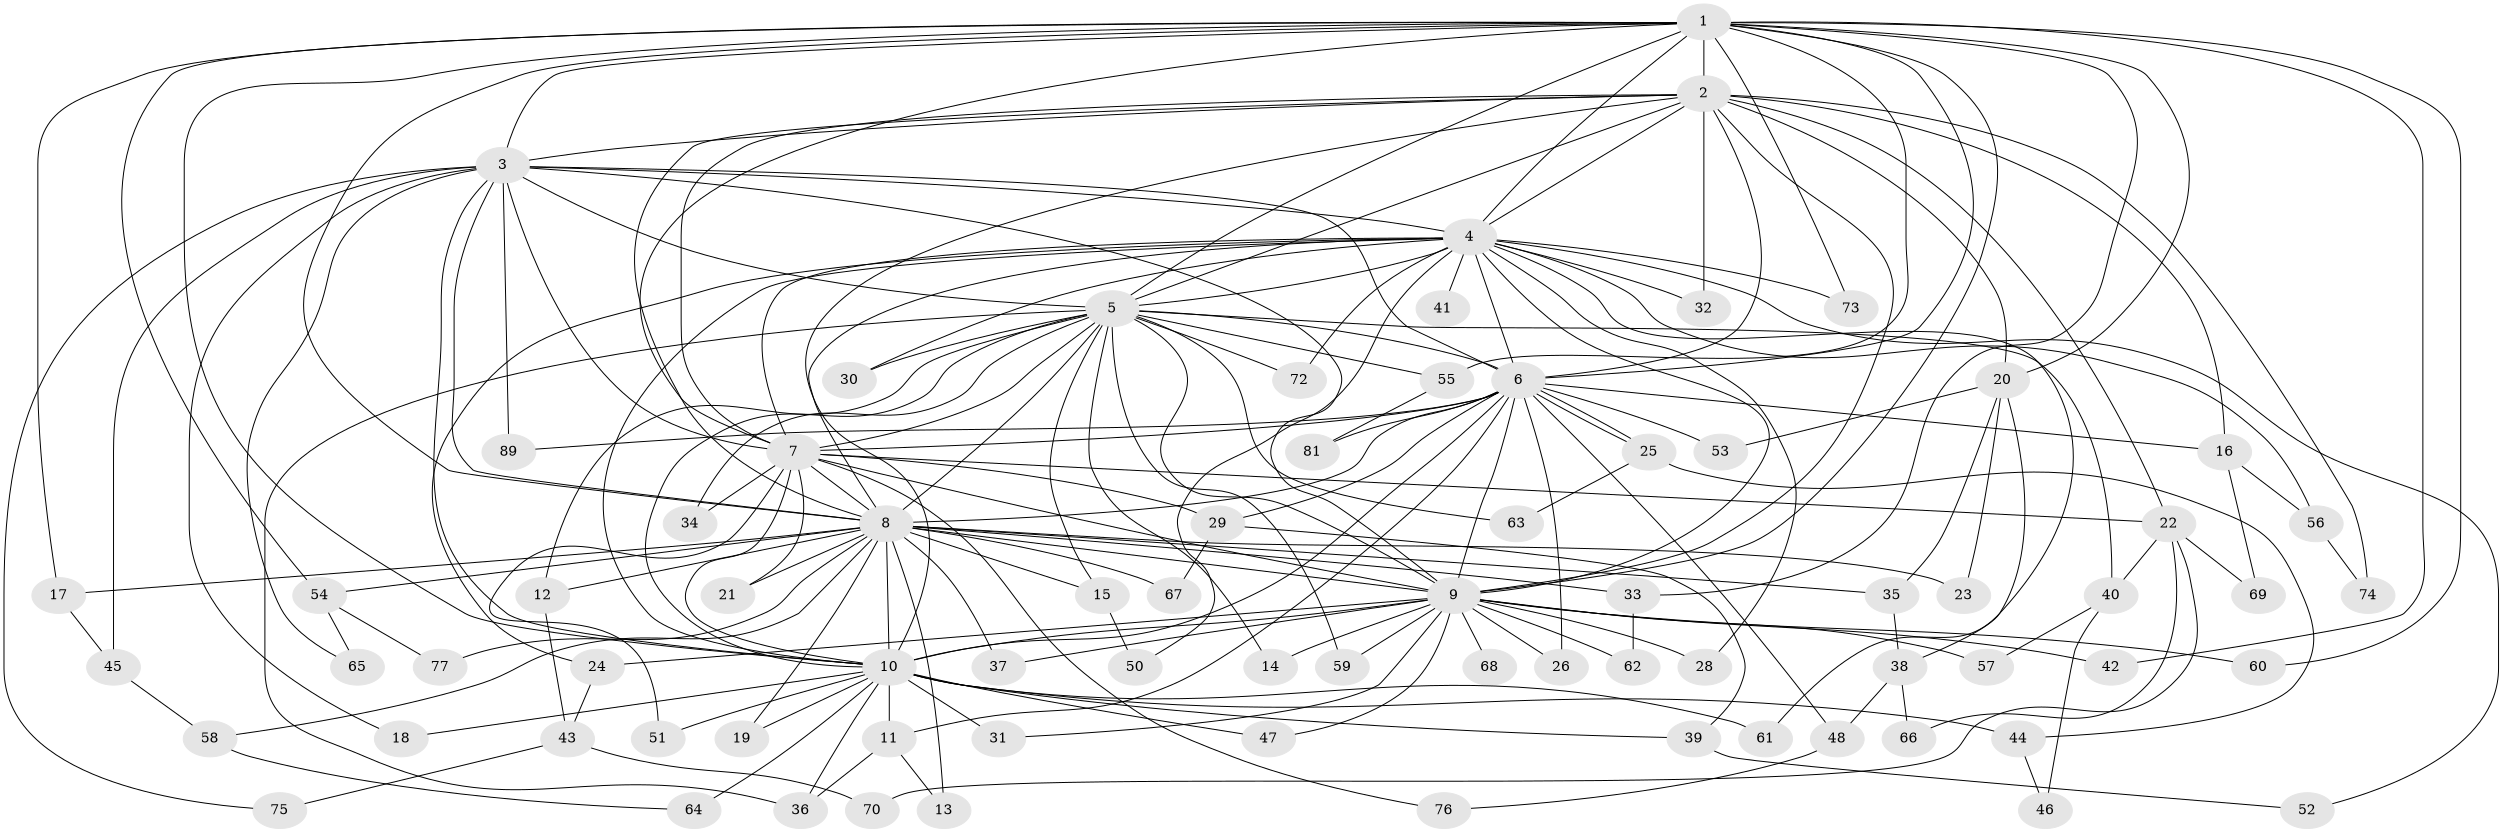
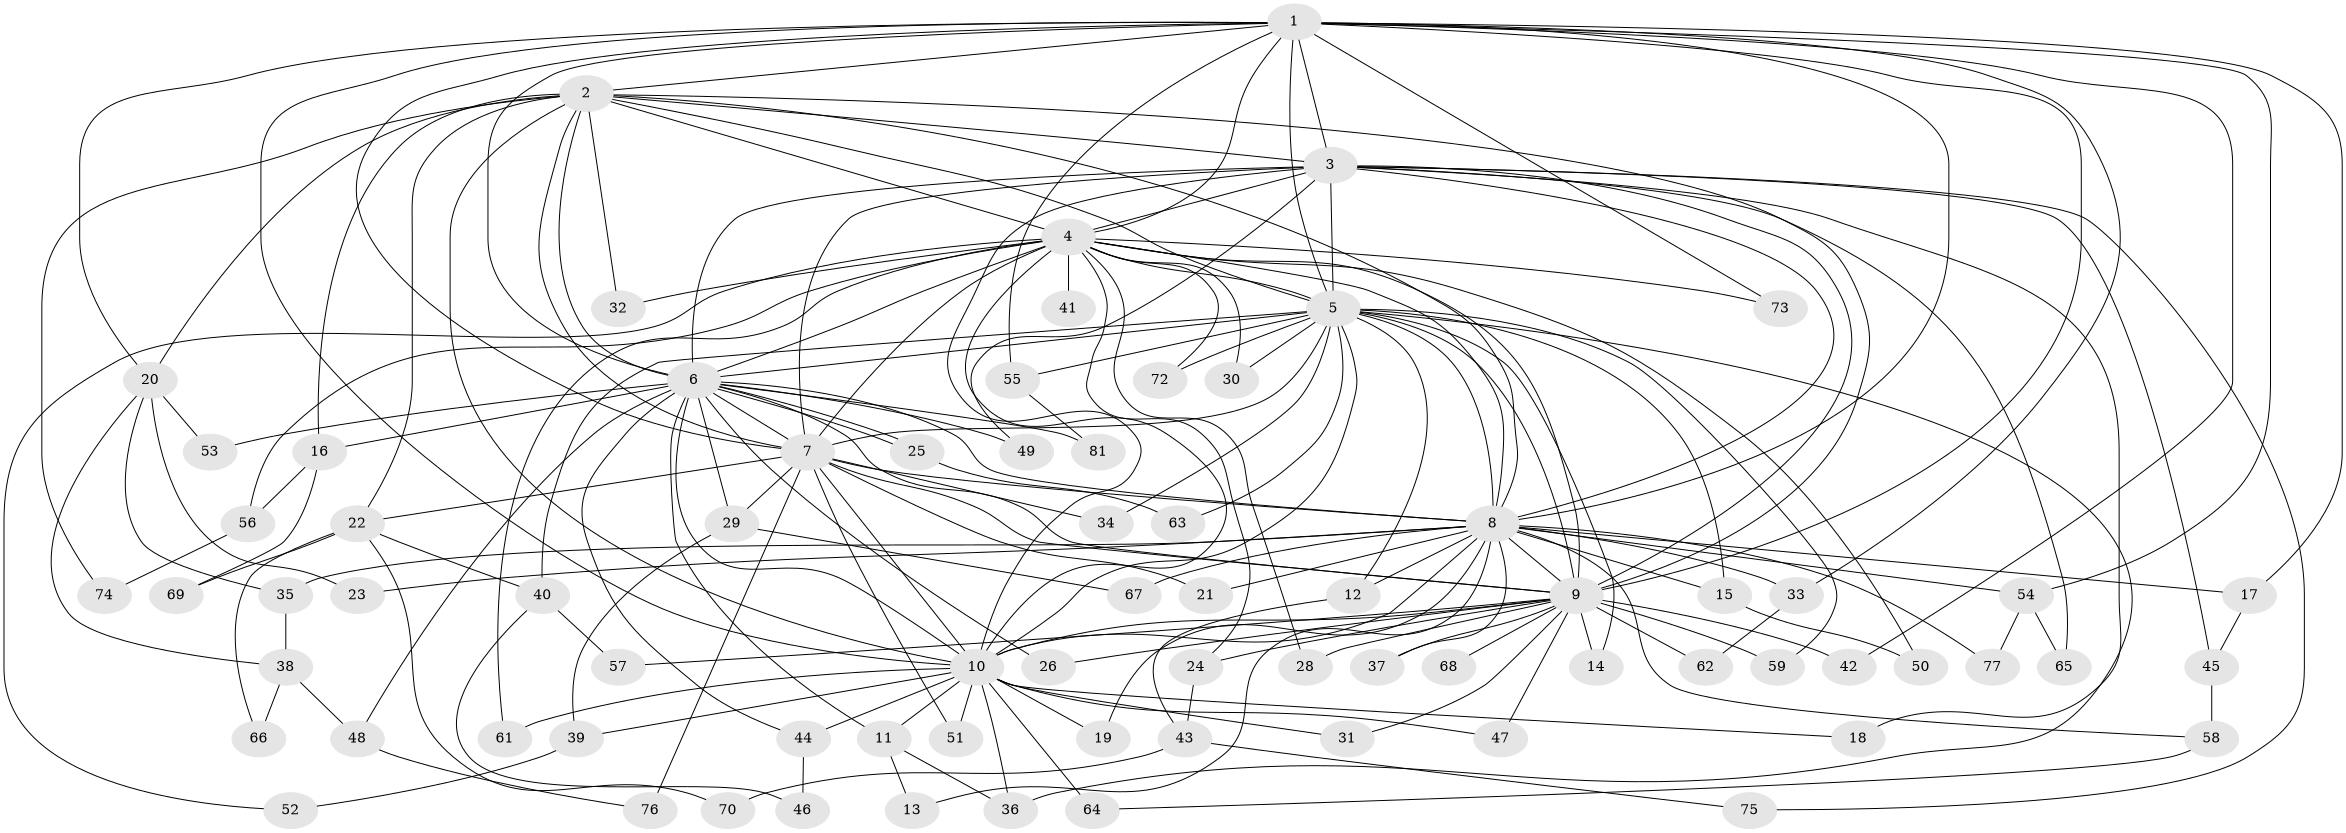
(509, 452) -> (1027, 452)
(2181, 498) -> (610, 595)
(2259, 667) -> none
